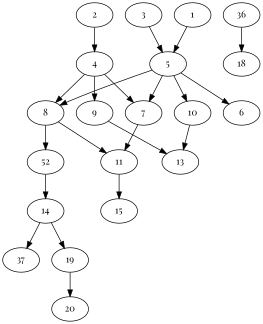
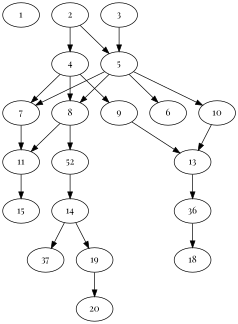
(182, 36) -> (92, 37)
none -> (193, 183)
